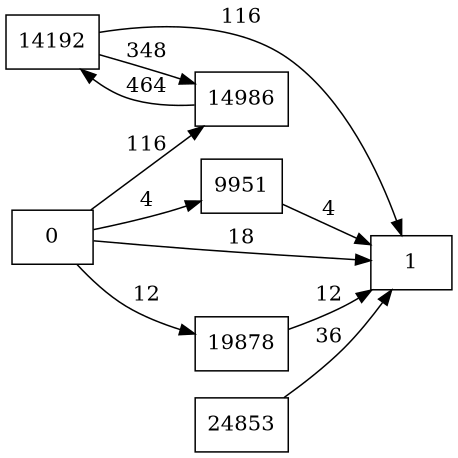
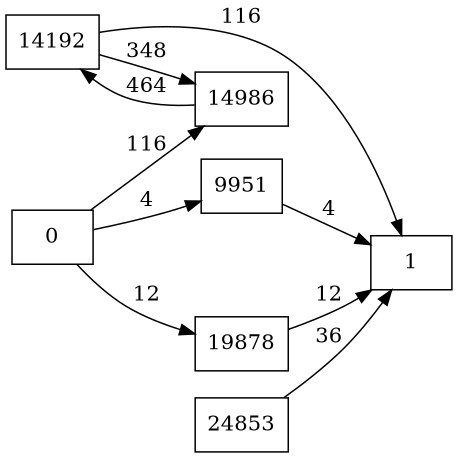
(225, 251) -> none
